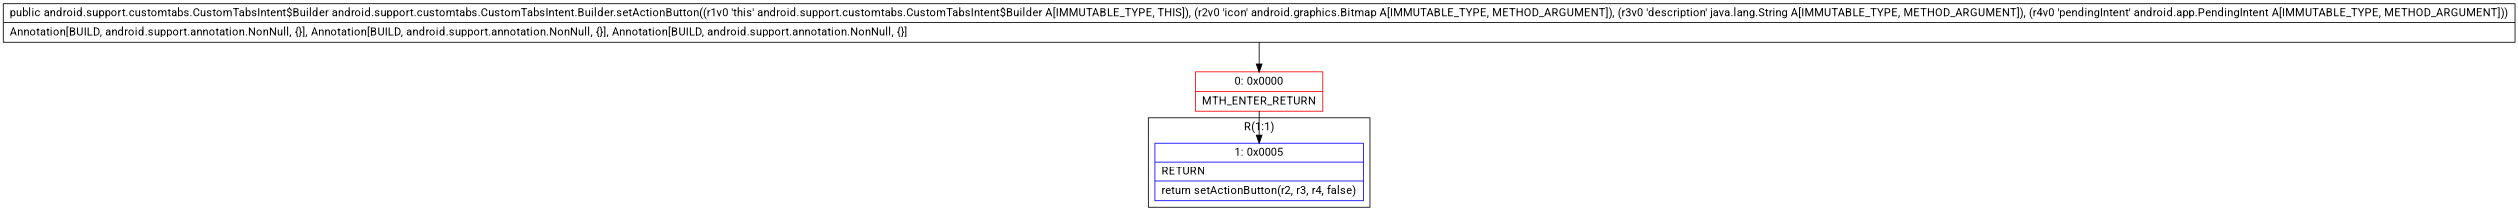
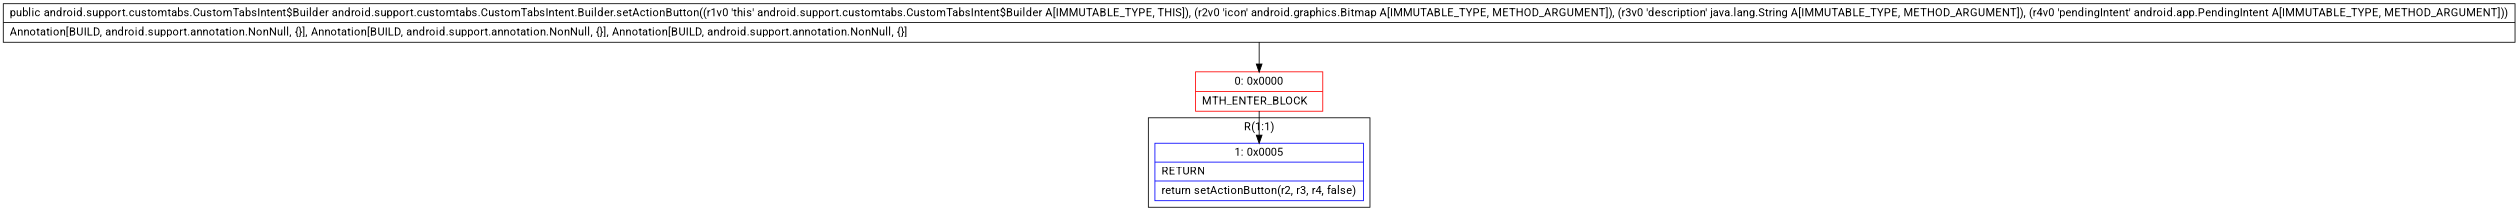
(1259, 101) -> (1255, 101)
